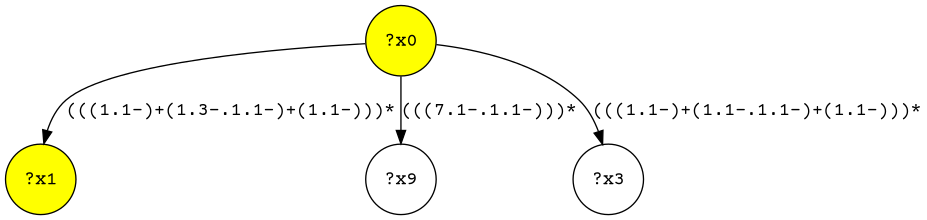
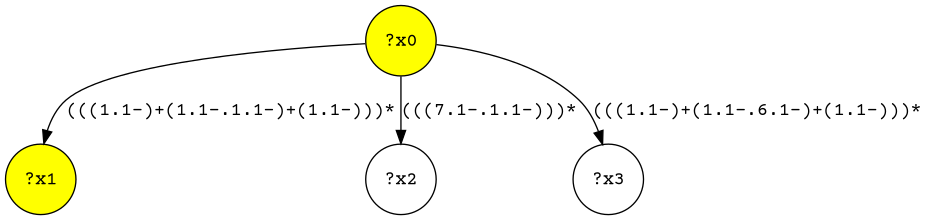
(231, 110) -> (231, 110)
(757, 110) -> (757, 110)
(401, 179) -> (401, 179)
